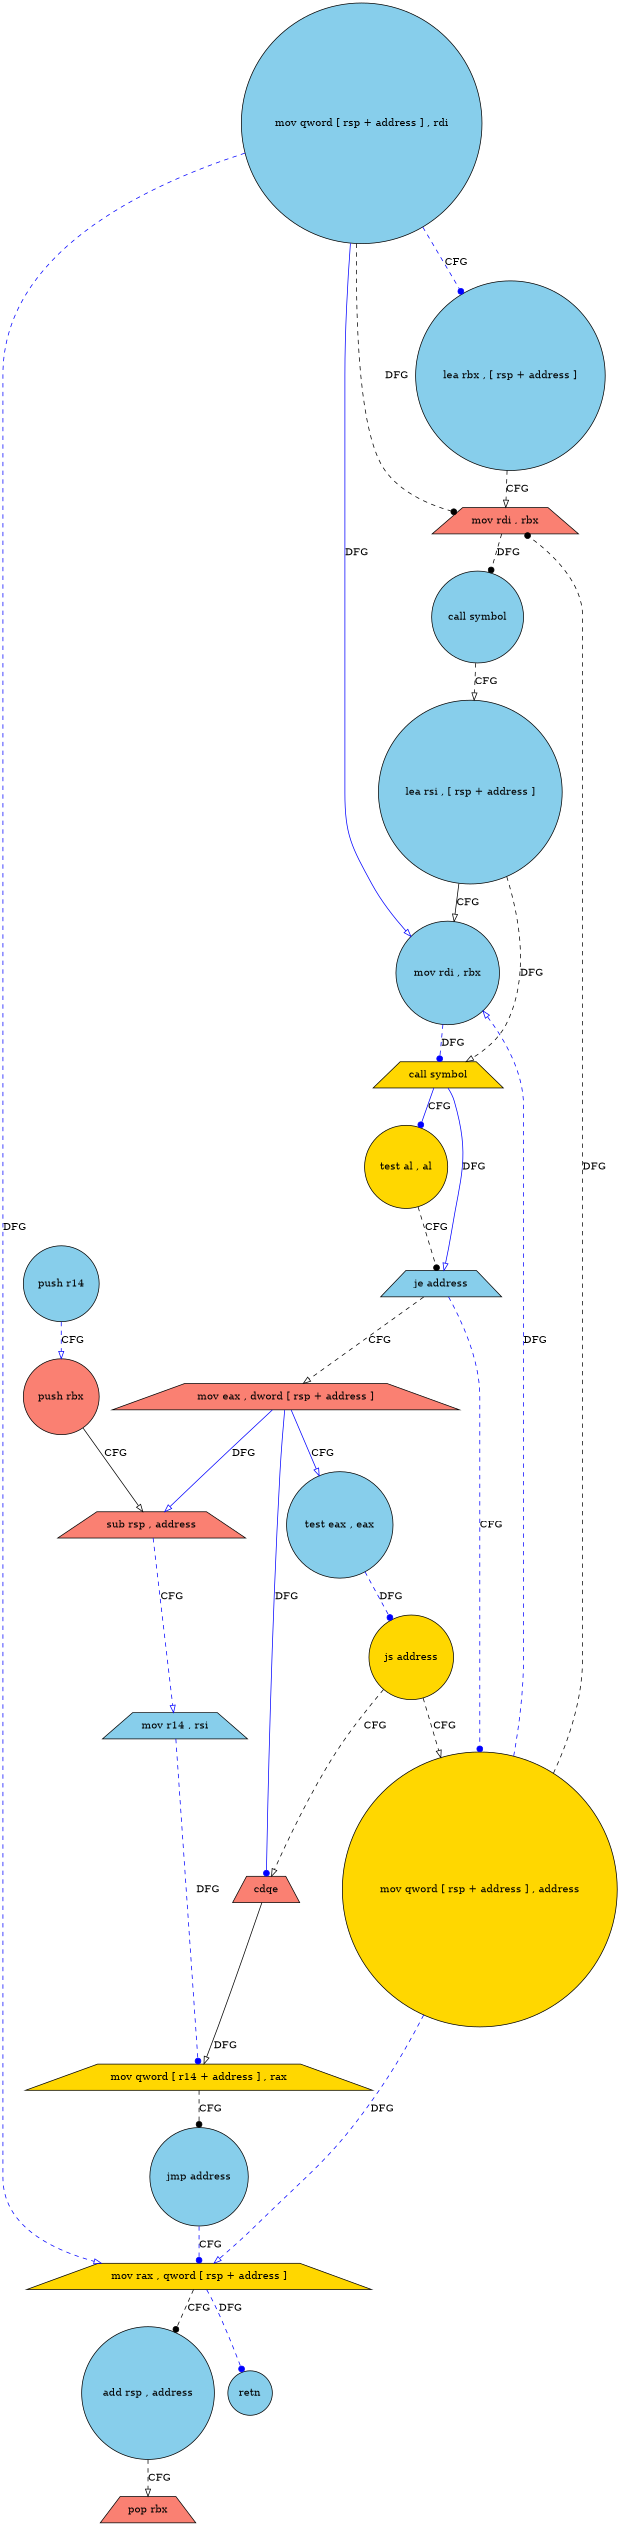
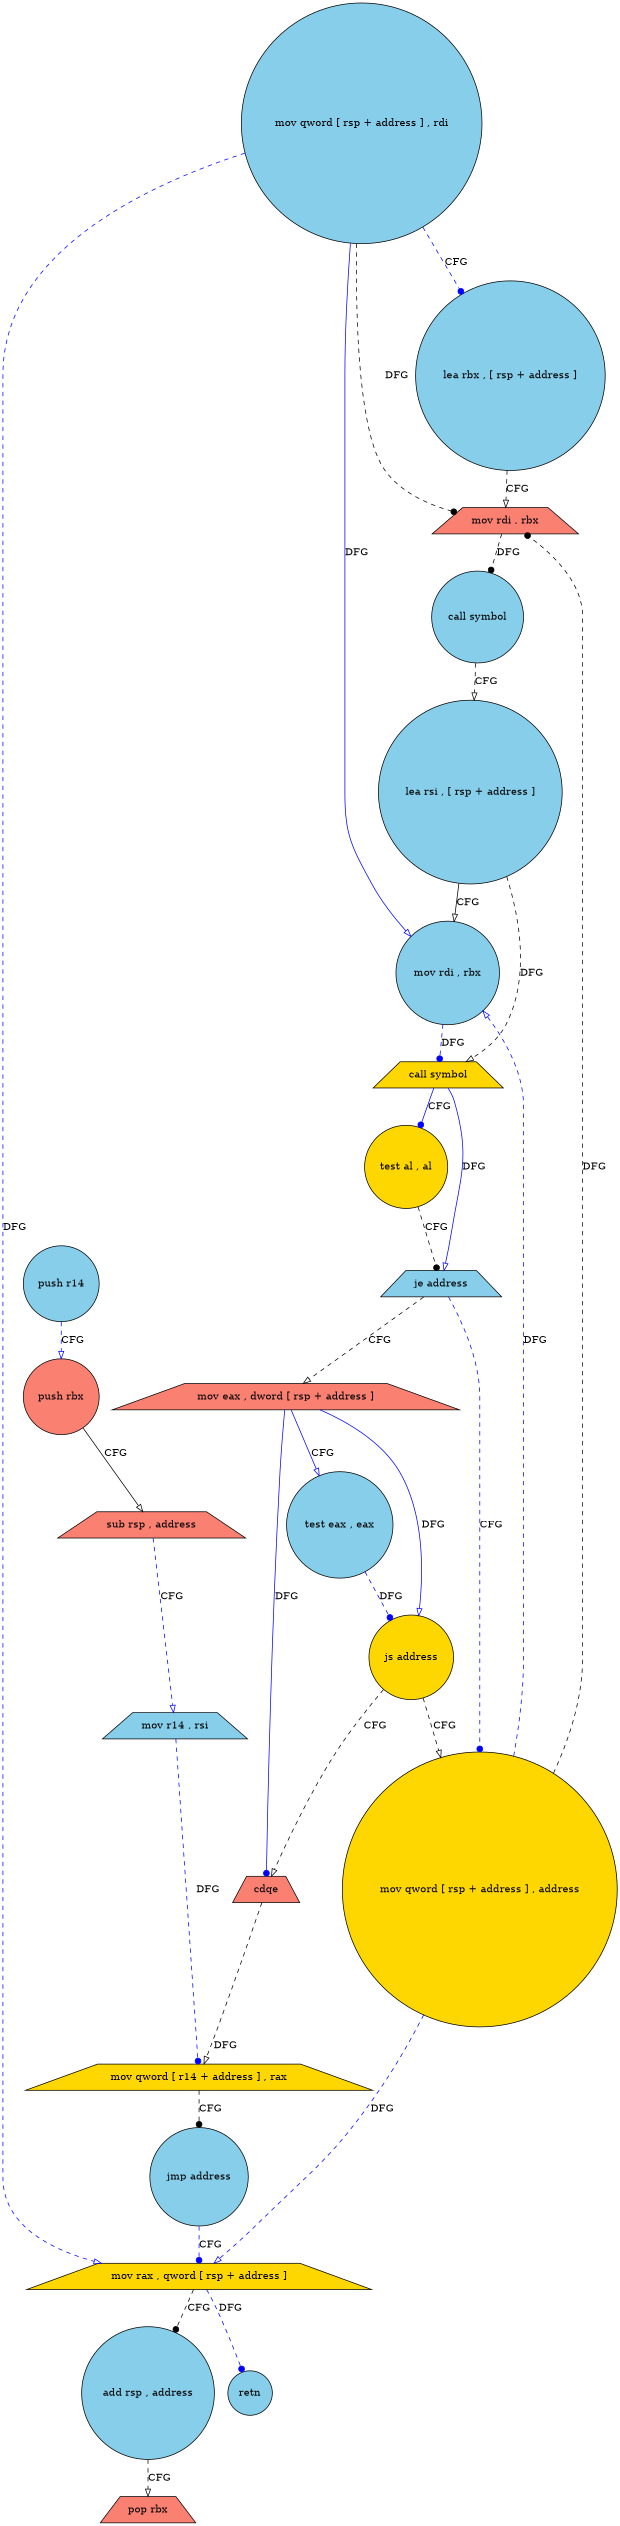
(221, 1458) -> (408, 1489)
(235, 1980) -> (235, 1980)
